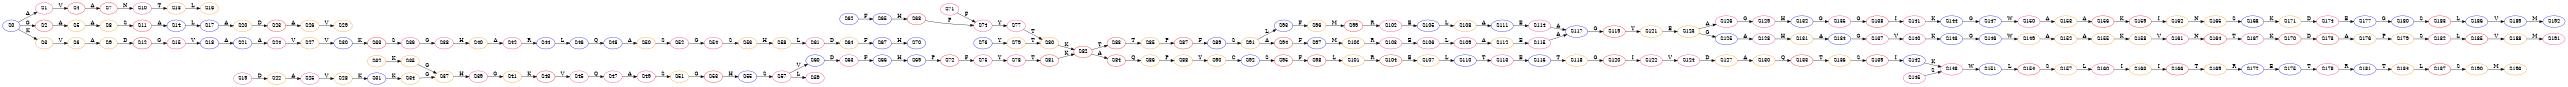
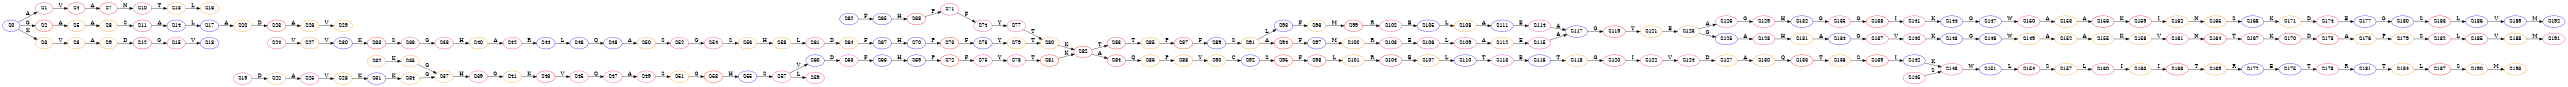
(948, 24) -> (931, 15)
(243, 43) -> none
none -> (950, 43)
